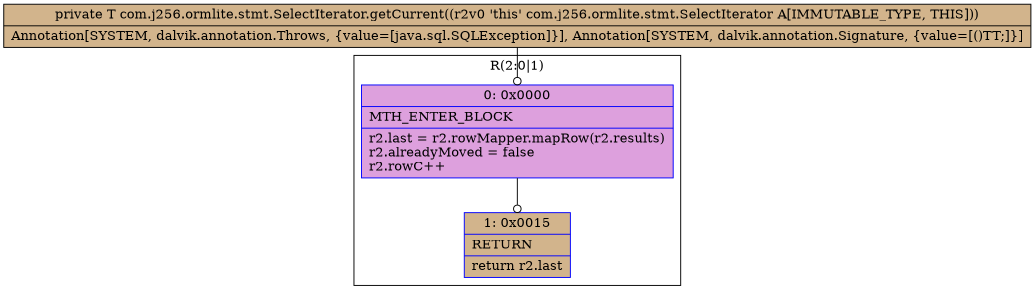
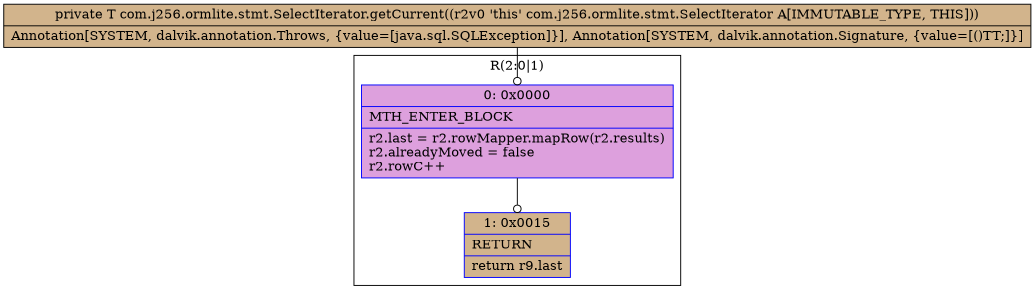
(517, 266) -> (517, 266)
